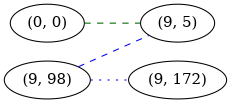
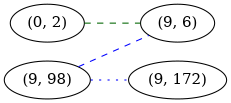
(47, 23) -> (47, 23)
(178, 23) -> (178, 23)
